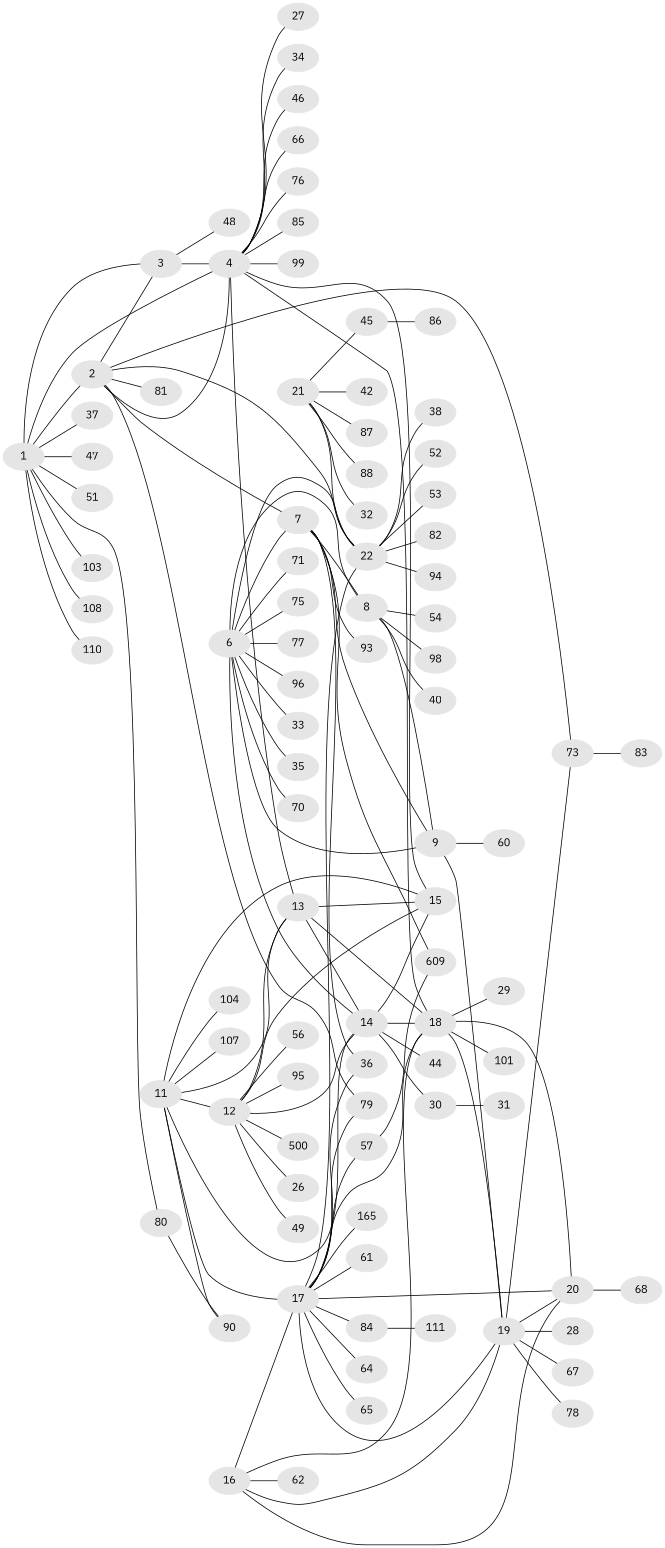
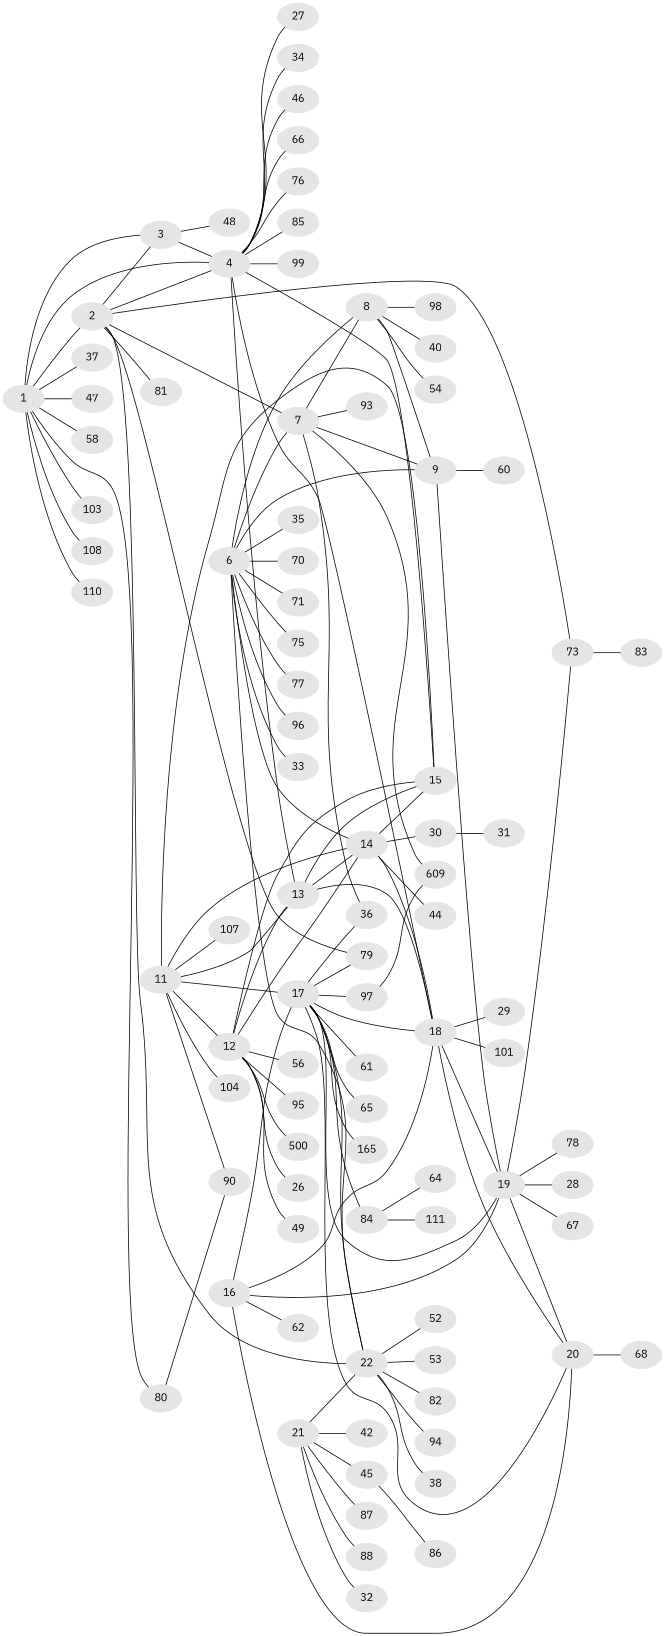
(92, 498) -> (92, 440)
(367, 1147) -> (367, 997)
(332, 1334) -> (401, 1199)
